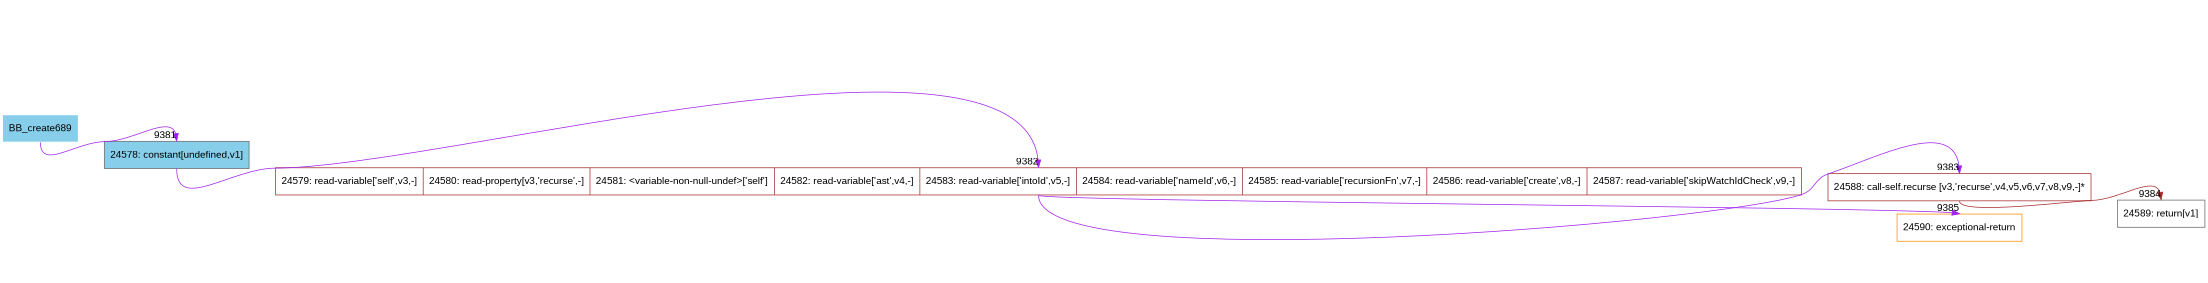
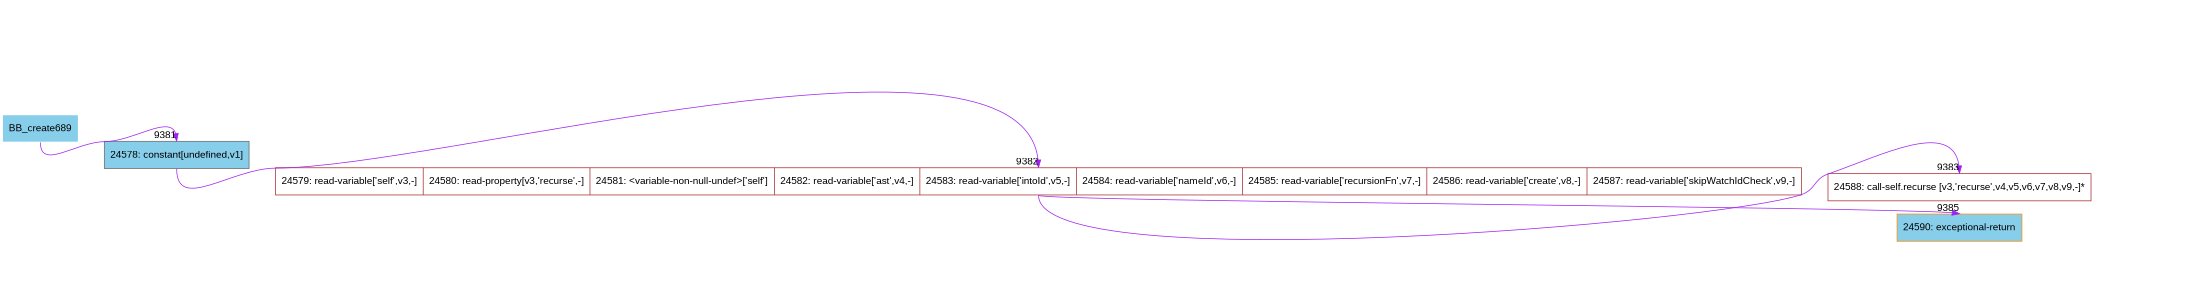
(2161, 214) -> none
(1960, 228) -> (1960, 228)
